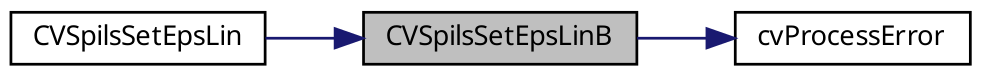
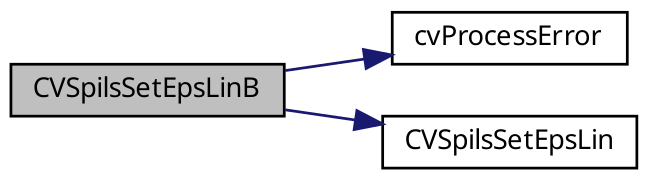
(300, 38) -> (320, 115)
